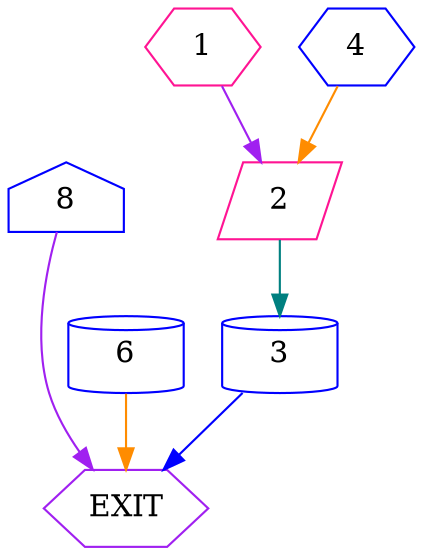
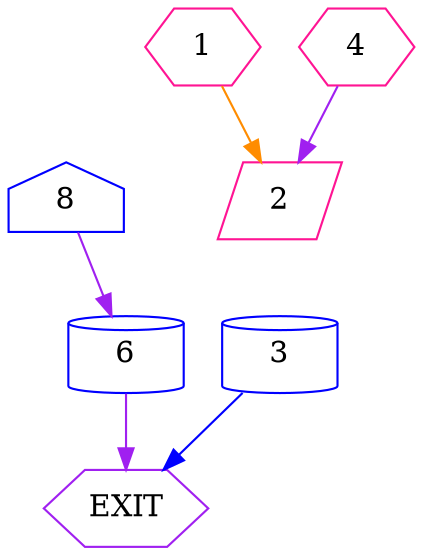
(357, 47) -> (357, 47)
(236, 114) -> (236, 114)
(323, 114) -> (323, 114)
(280, 267) -> none
(42, 346) -> (91, 264)
(126, 421) -> (126, 421)
